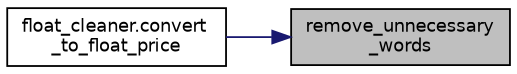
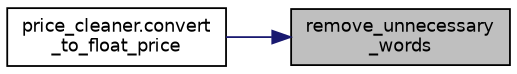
(117, 37) -> (117, 37)
